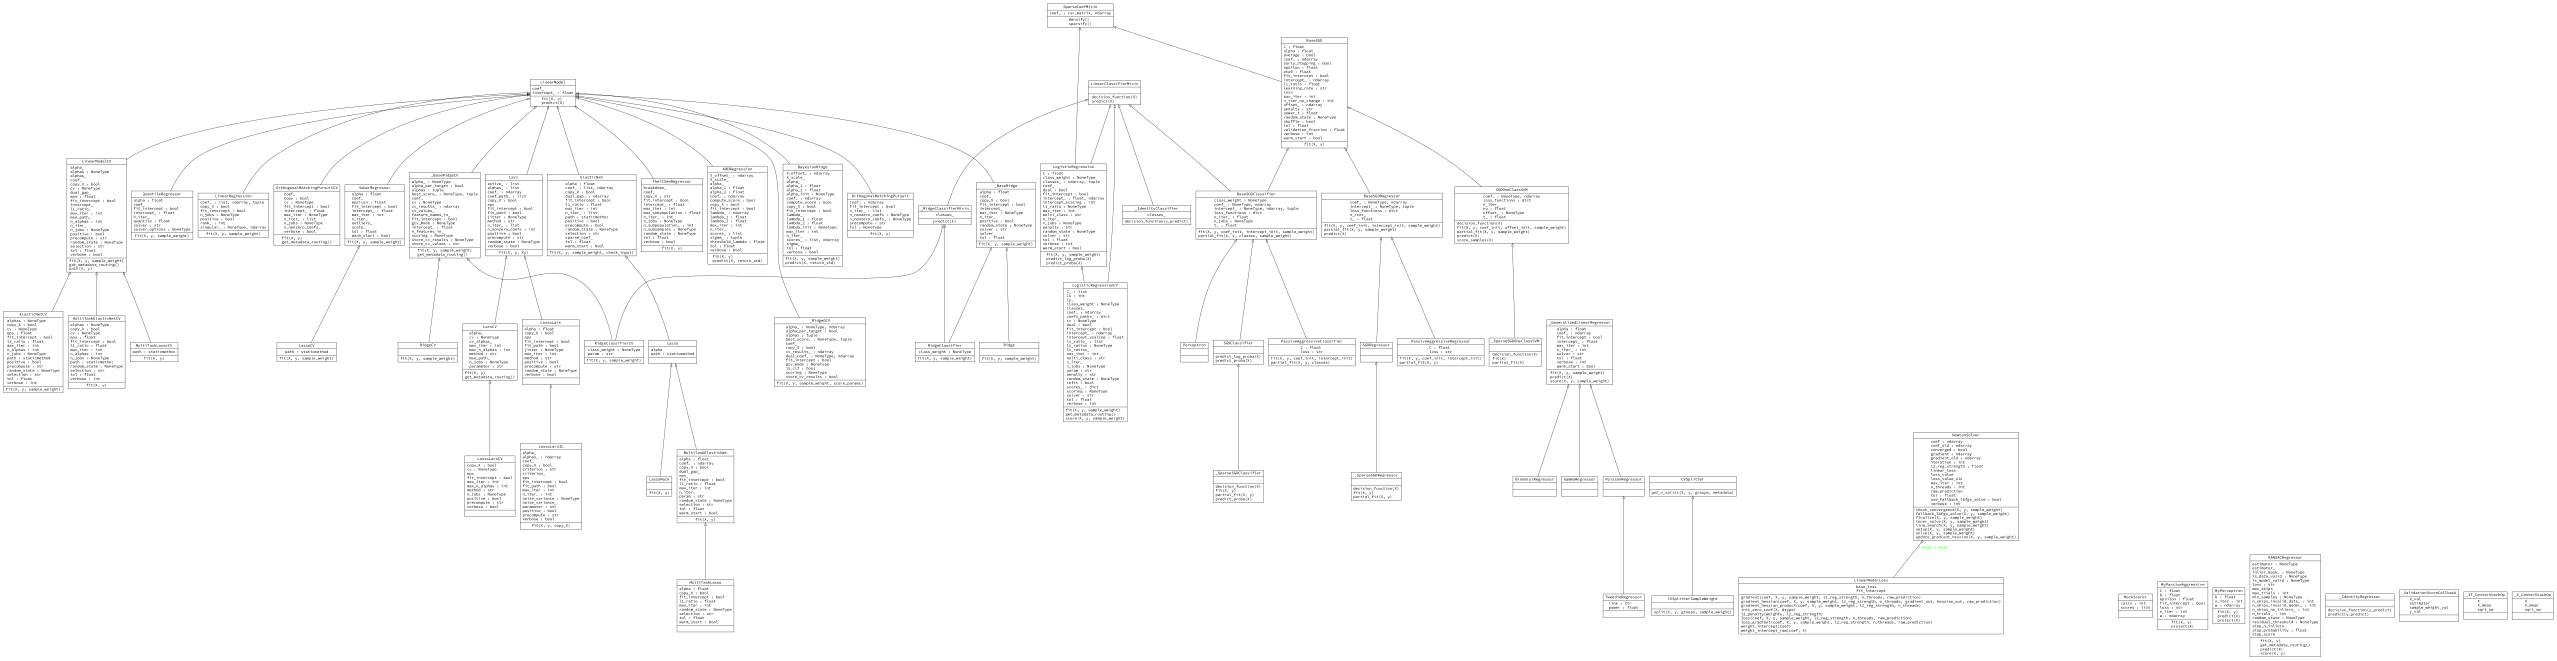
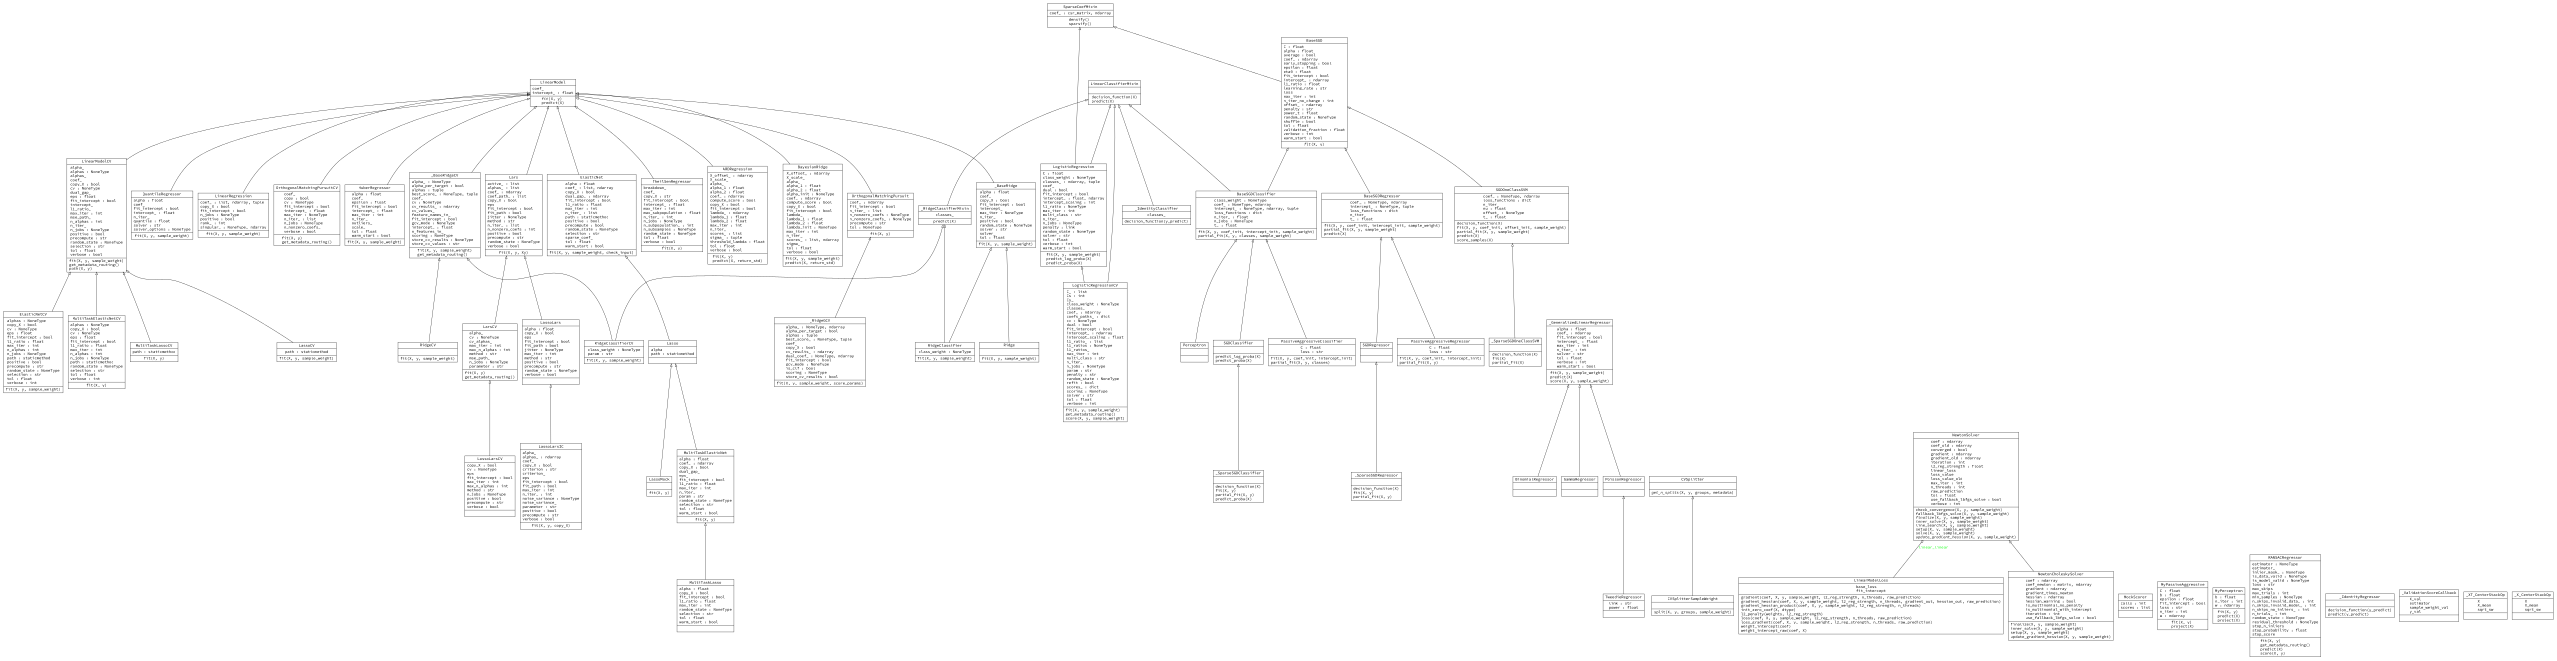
(755, 147) -> (851, 281)
(1058, 227) -> (1059, 227)
(335, 295) -> (215, 297)
none -> (2061, 606)
